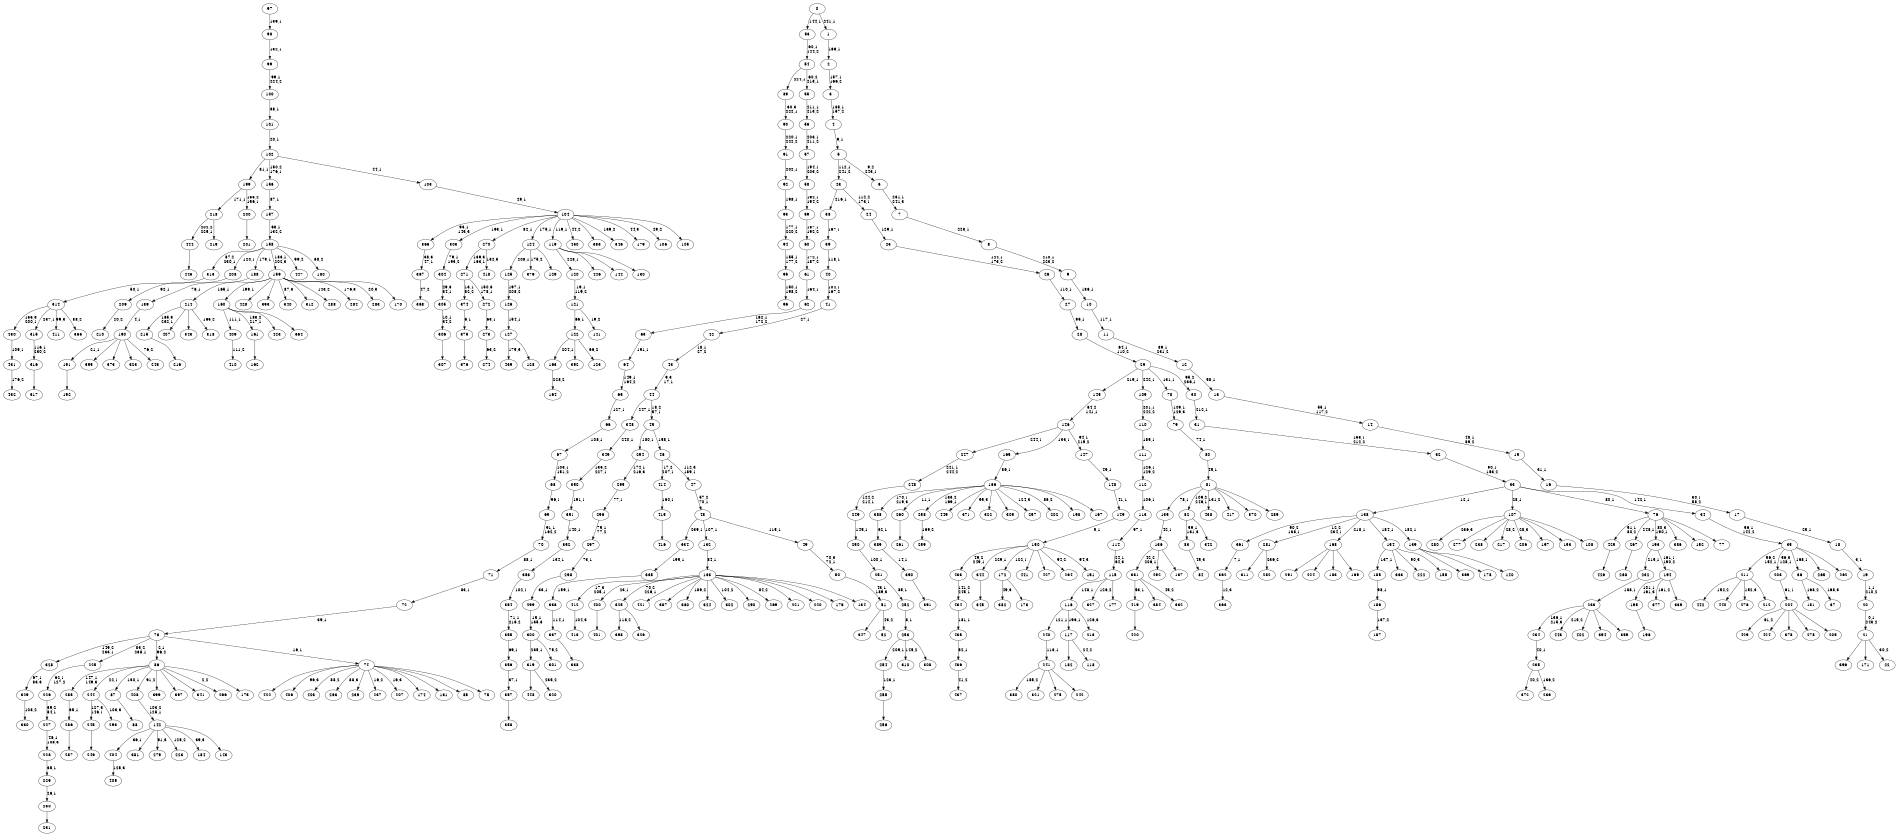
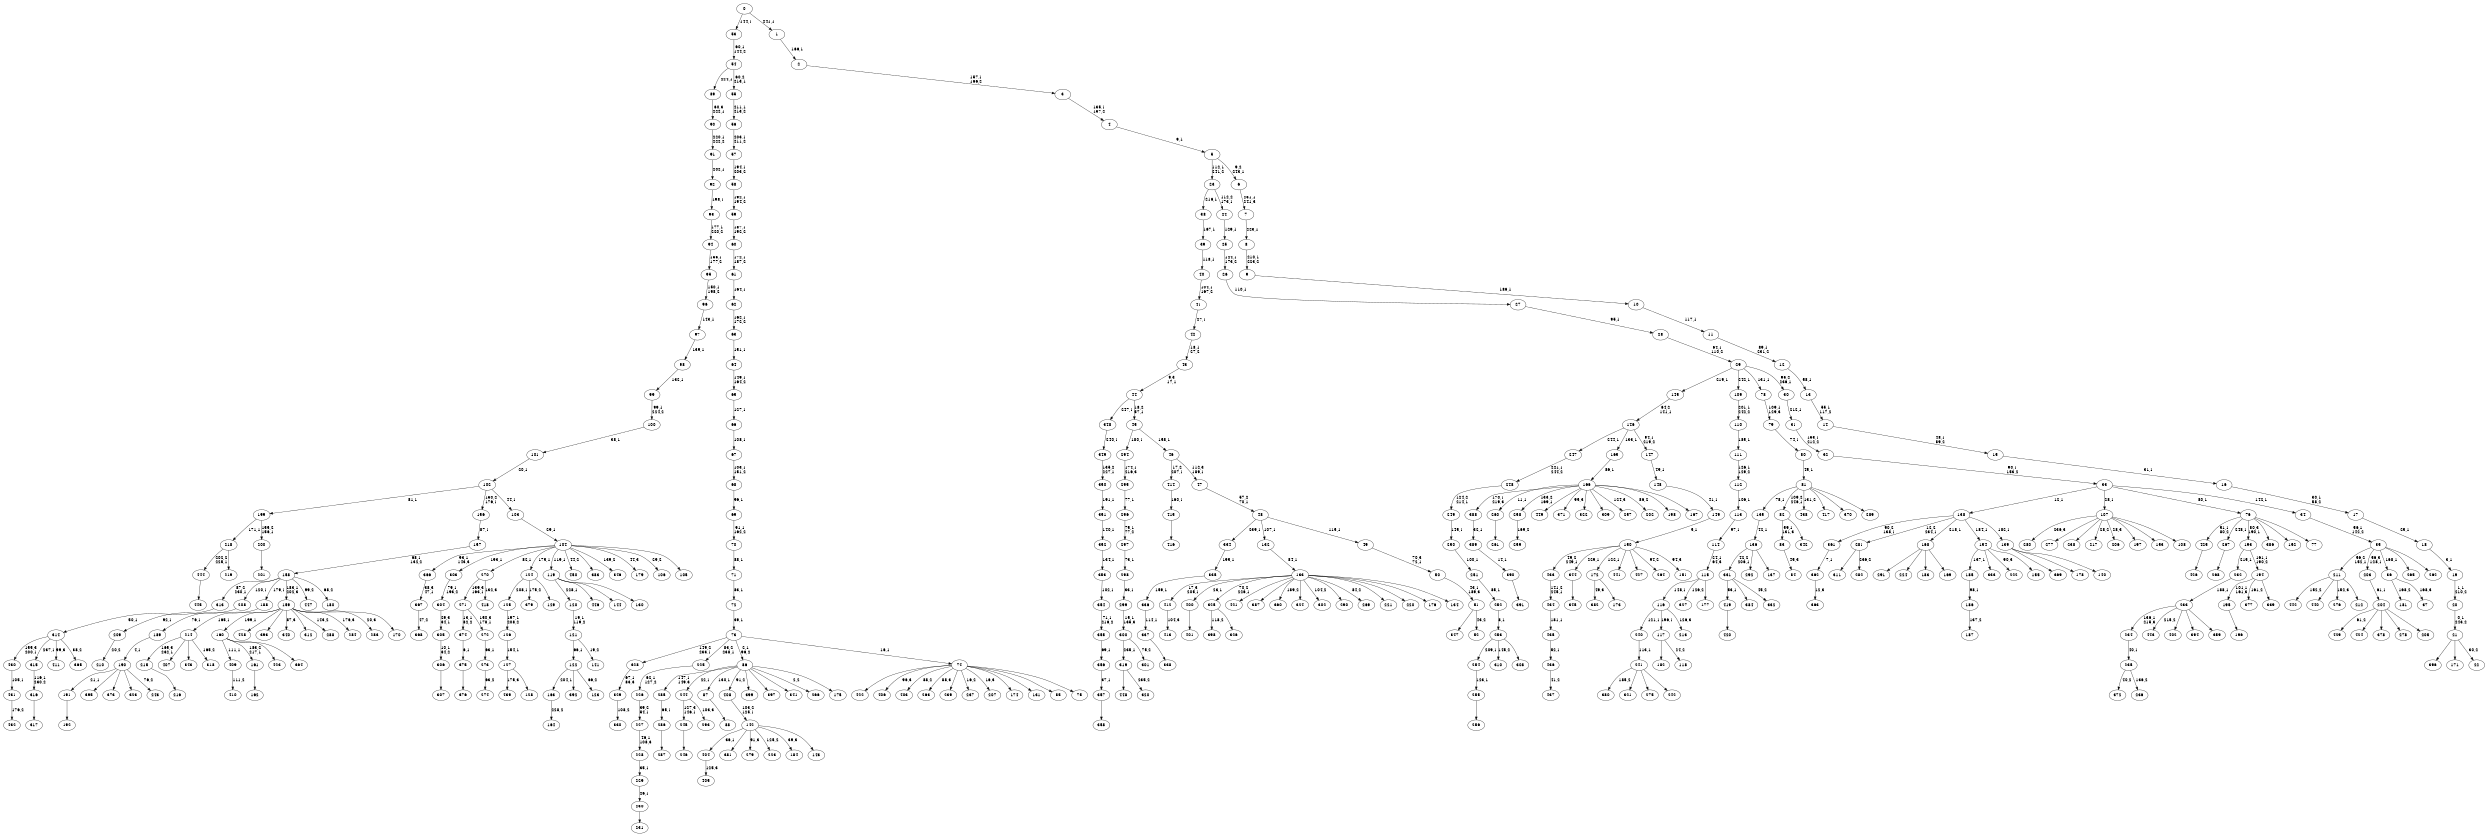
none -> (702, 318)
